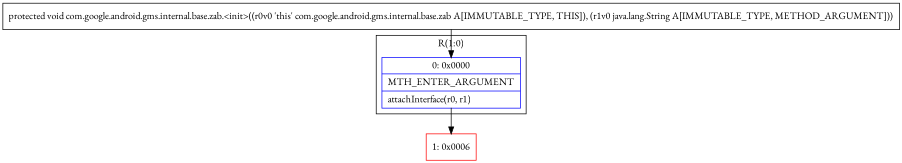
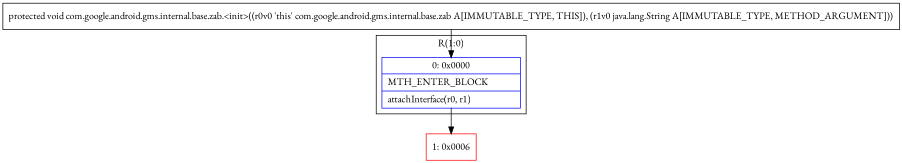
(451, 82) -> (438, 82)
